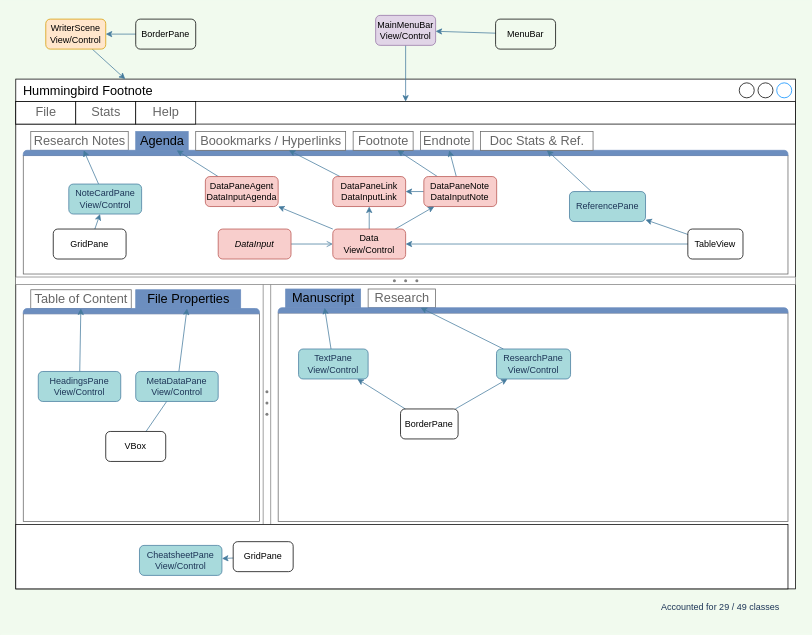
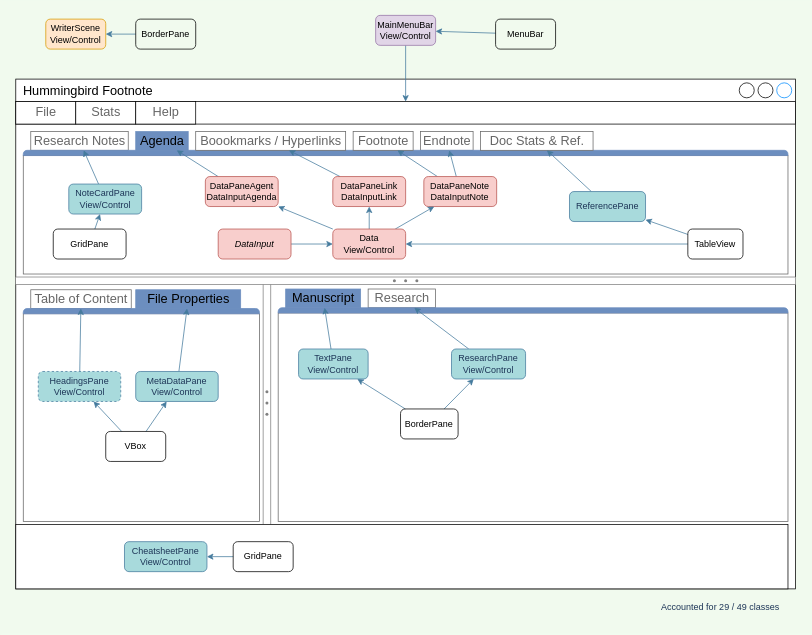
(106, 62) -> none
(417, 192) -> none
(328, 244) -> (326, 244)
(533, 364) -> (488, 364)
(79, 387) -> (79, 387)
(165, 404) -> (162, 408)
none -> (109, 418)
(180, 561) -> (165, 557)
